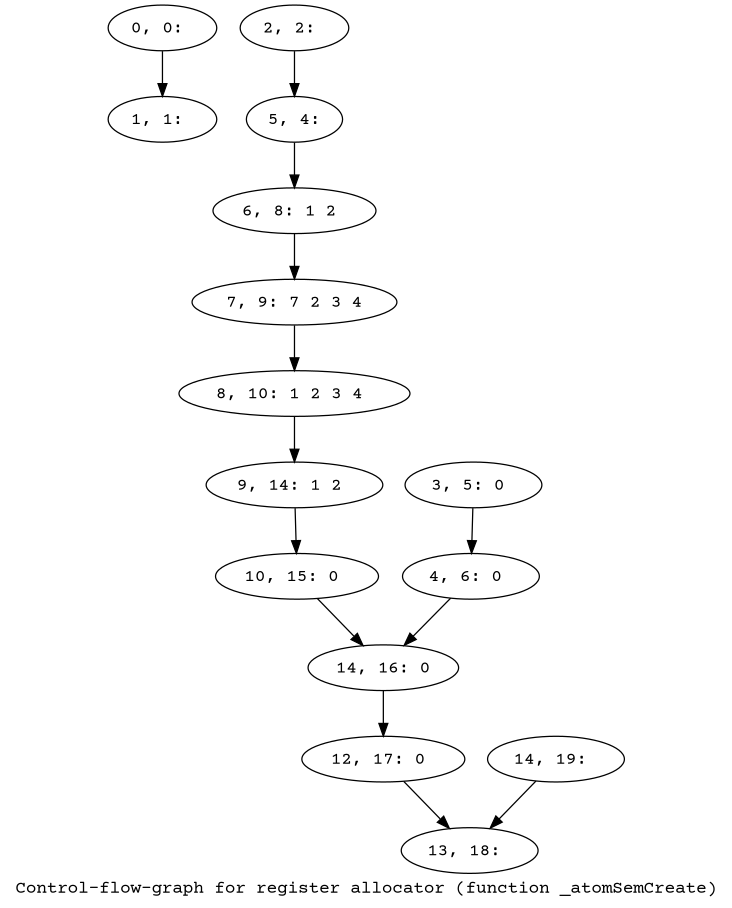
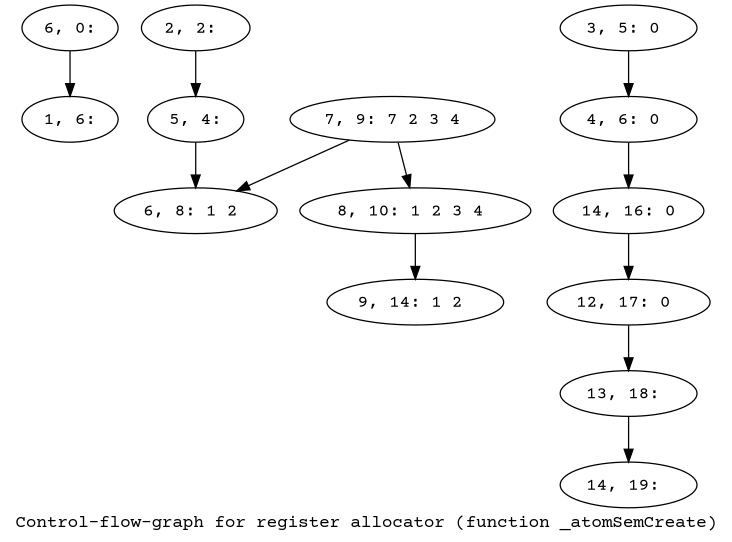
(162, 28) -> (70, 28)
(162, 119) -> (70, 119)
(294, 250) -> (299, 163)
(297, 576) -> none
(518, 800) -> (629, 433)
